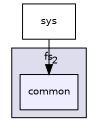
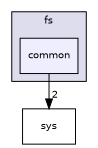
(49, 54) -> (49, 88)
